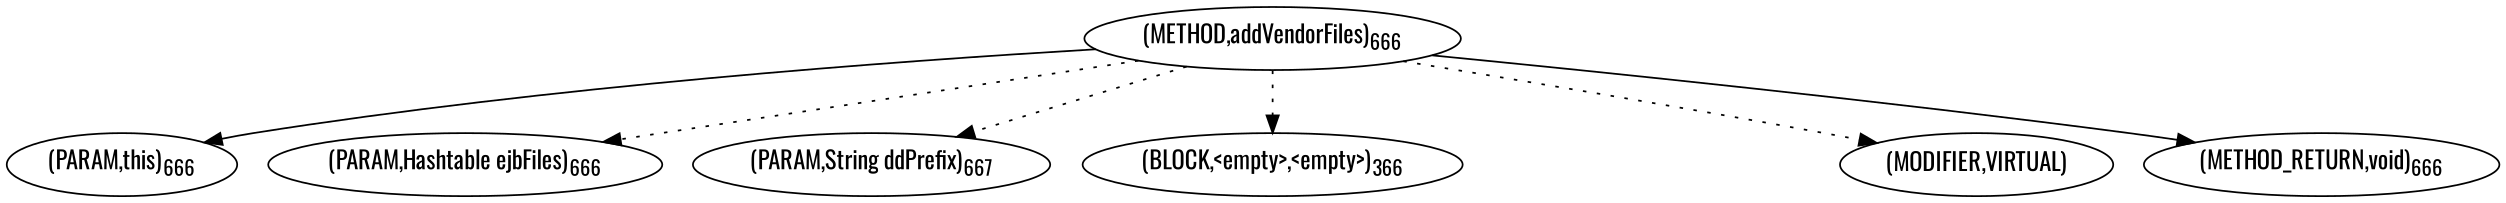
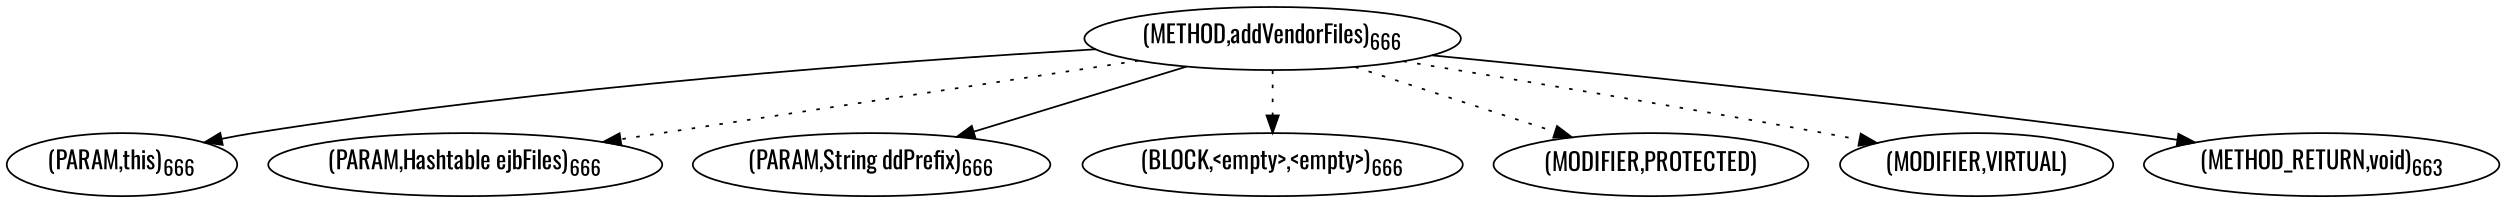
(1080, 99) -> (1080, 99)
(978, 162) -> (978, 162)
(1388, 162) -> (1388, 162)
(2428, 162) -> (2428, 162)
none -> (1651, 165)
